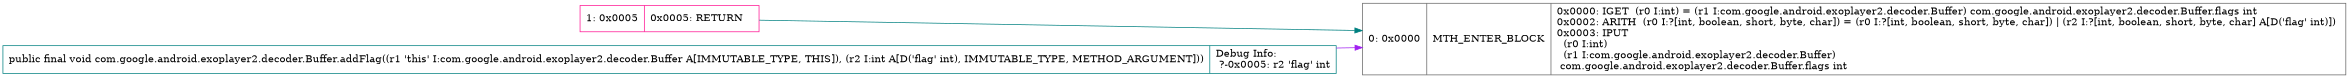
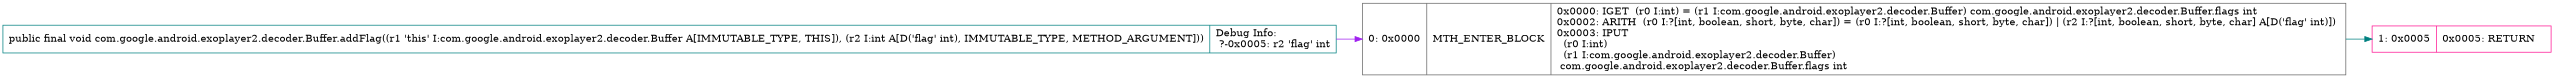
(1057, 25) -> (2355, 39)
